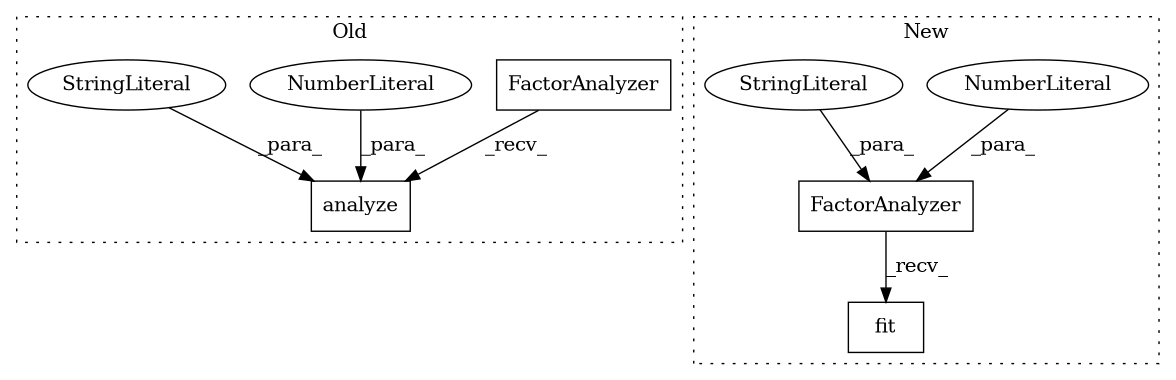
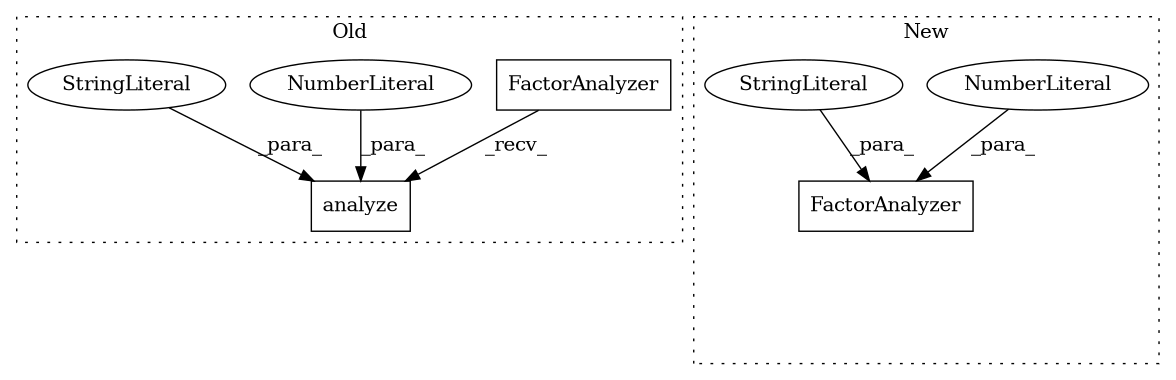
(886, 327) -> none
